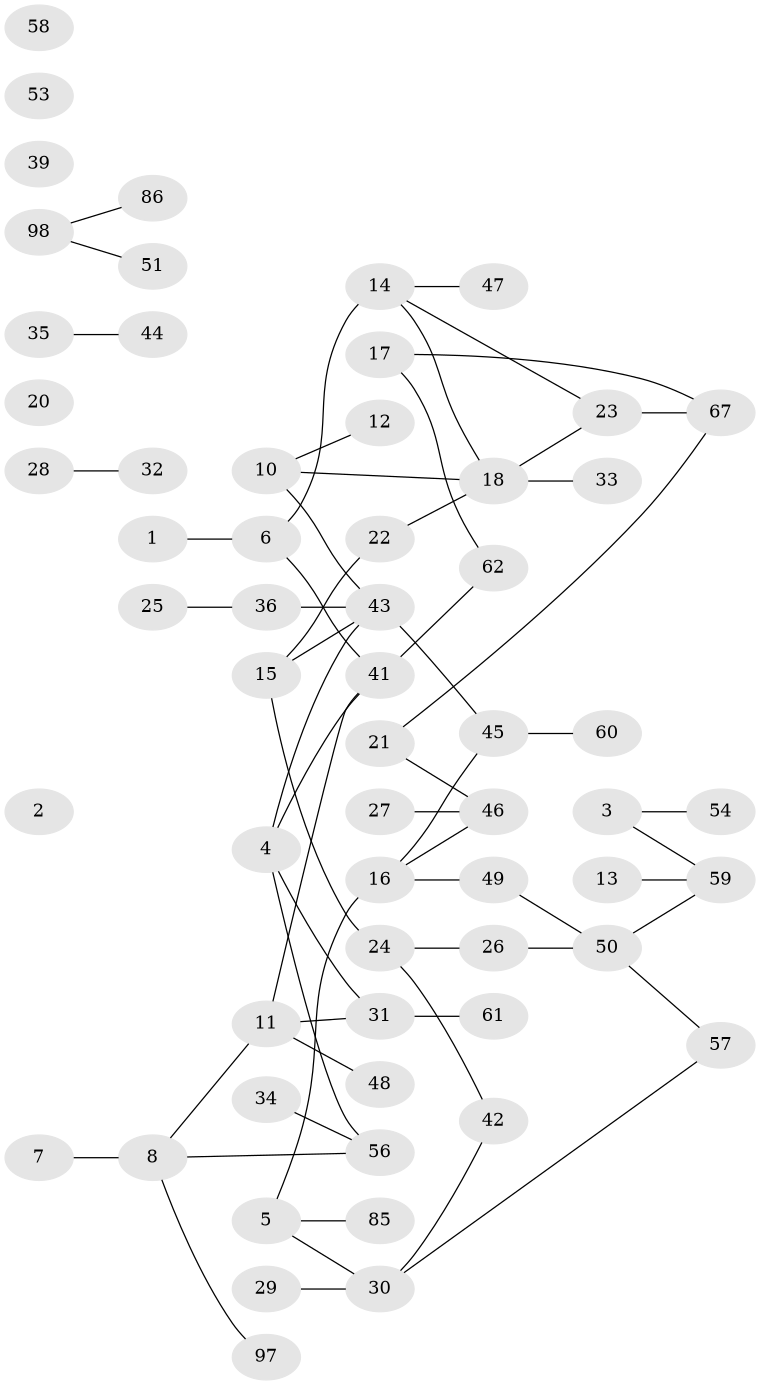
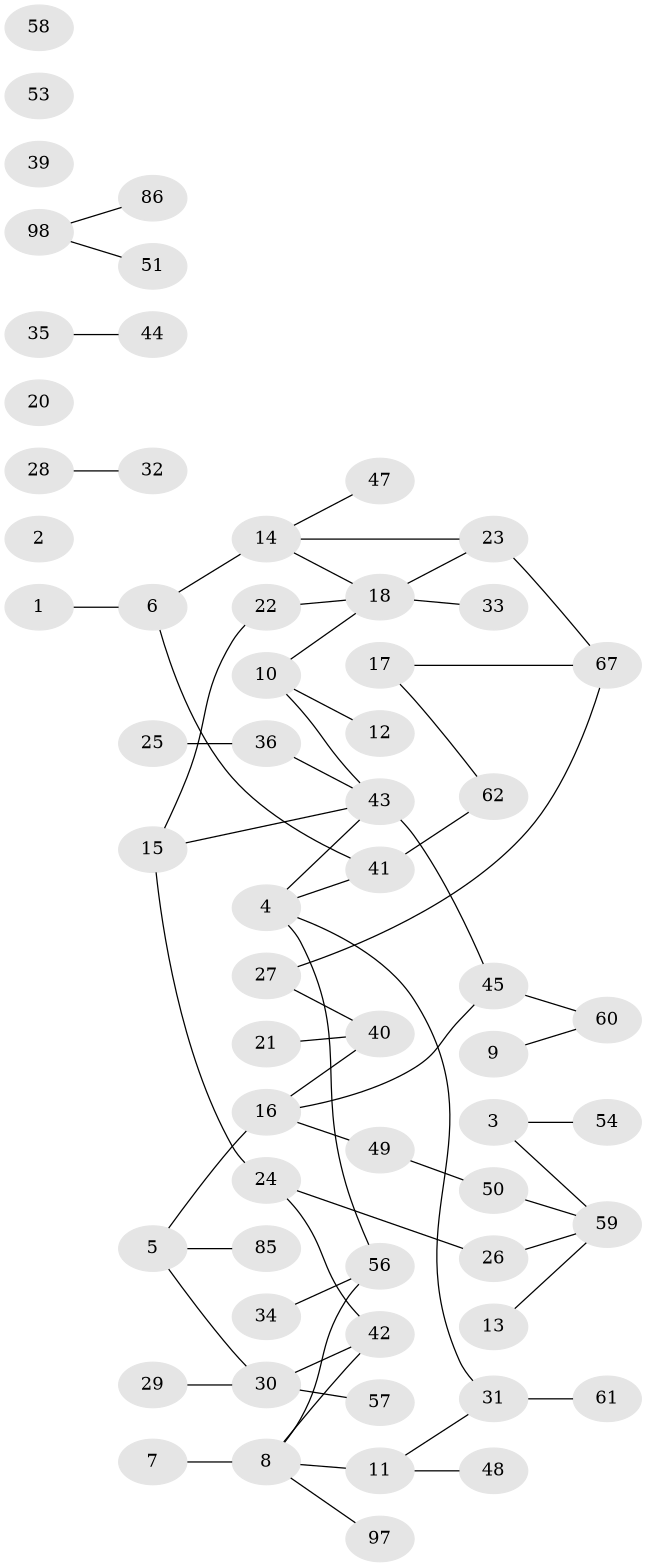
(565, 590) -> (488, 868)
(494, 812) -> (380, 1034)
(306, 861) -> none
(551, 948) -> (551, 1242)
(664, 997) -> none
none -> (494, 1054)
none -> (317, 1401)
